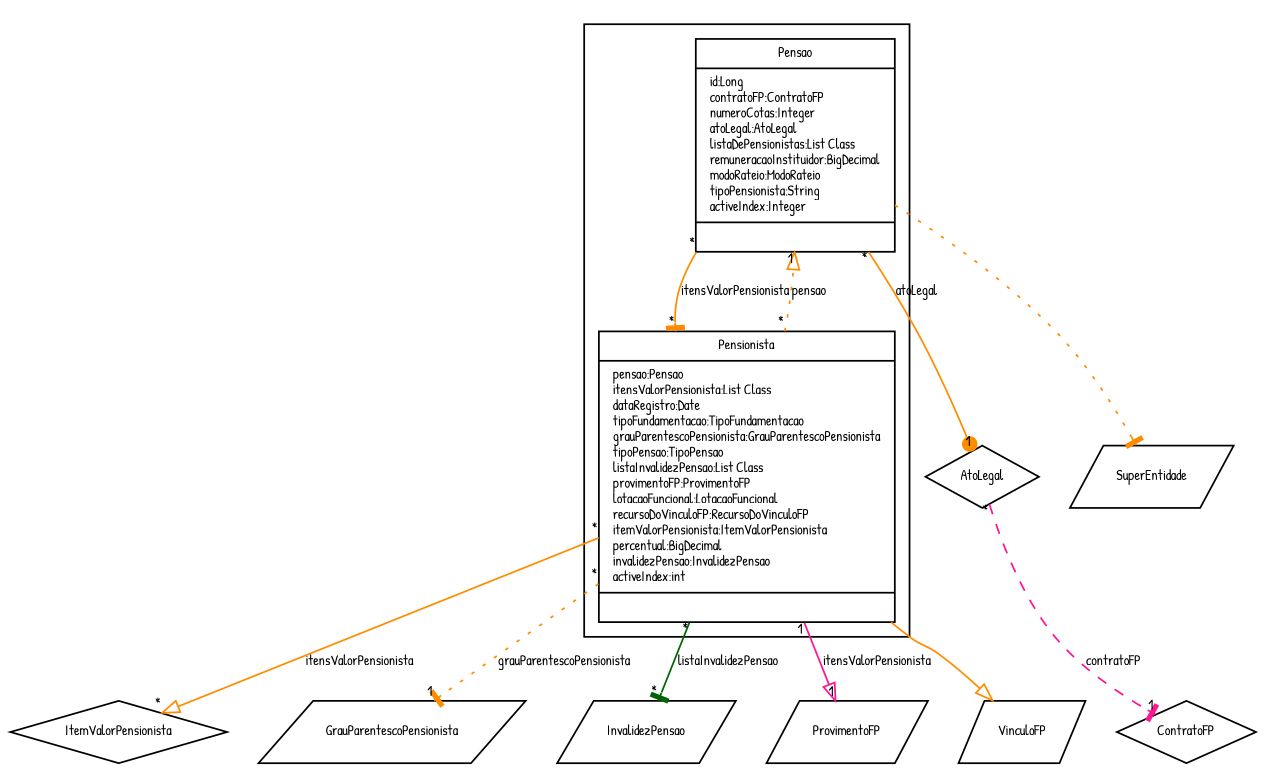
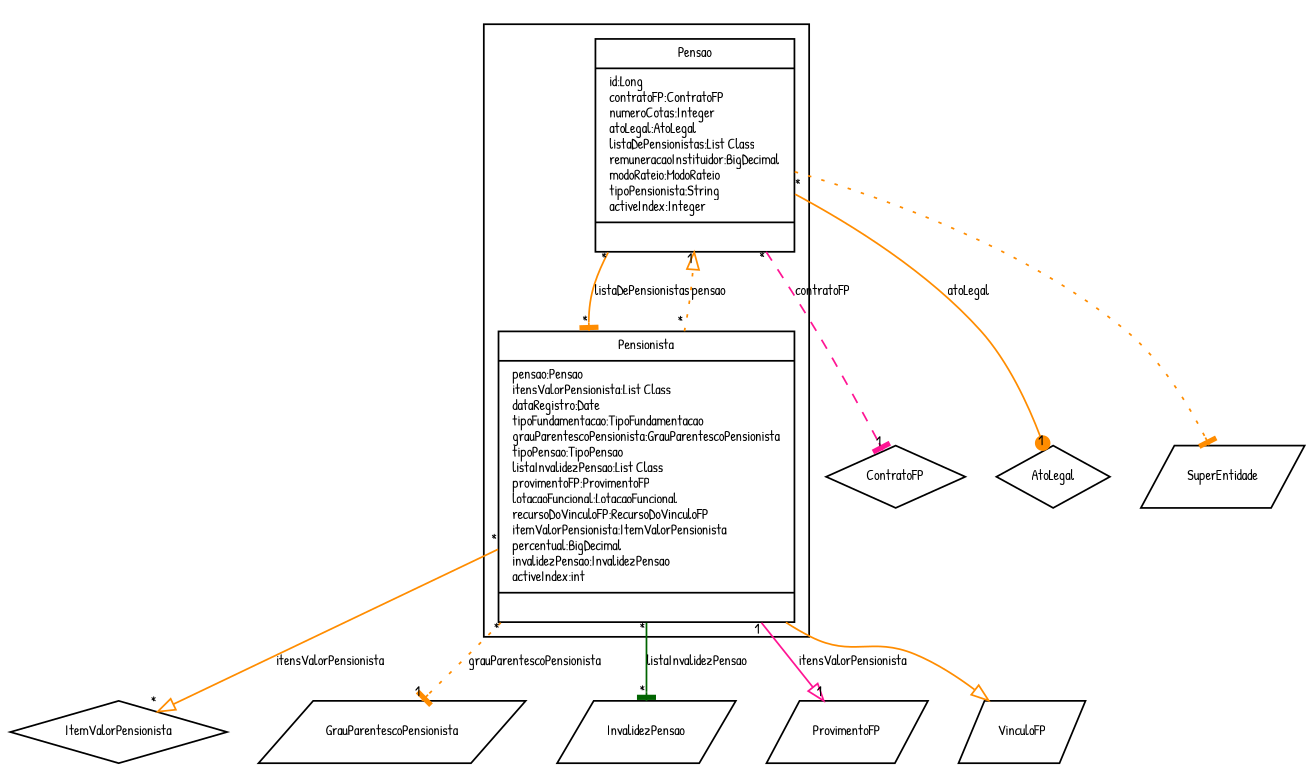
(736, 292) -> (642, 292)
(1046, 625) -> (825, 346)
